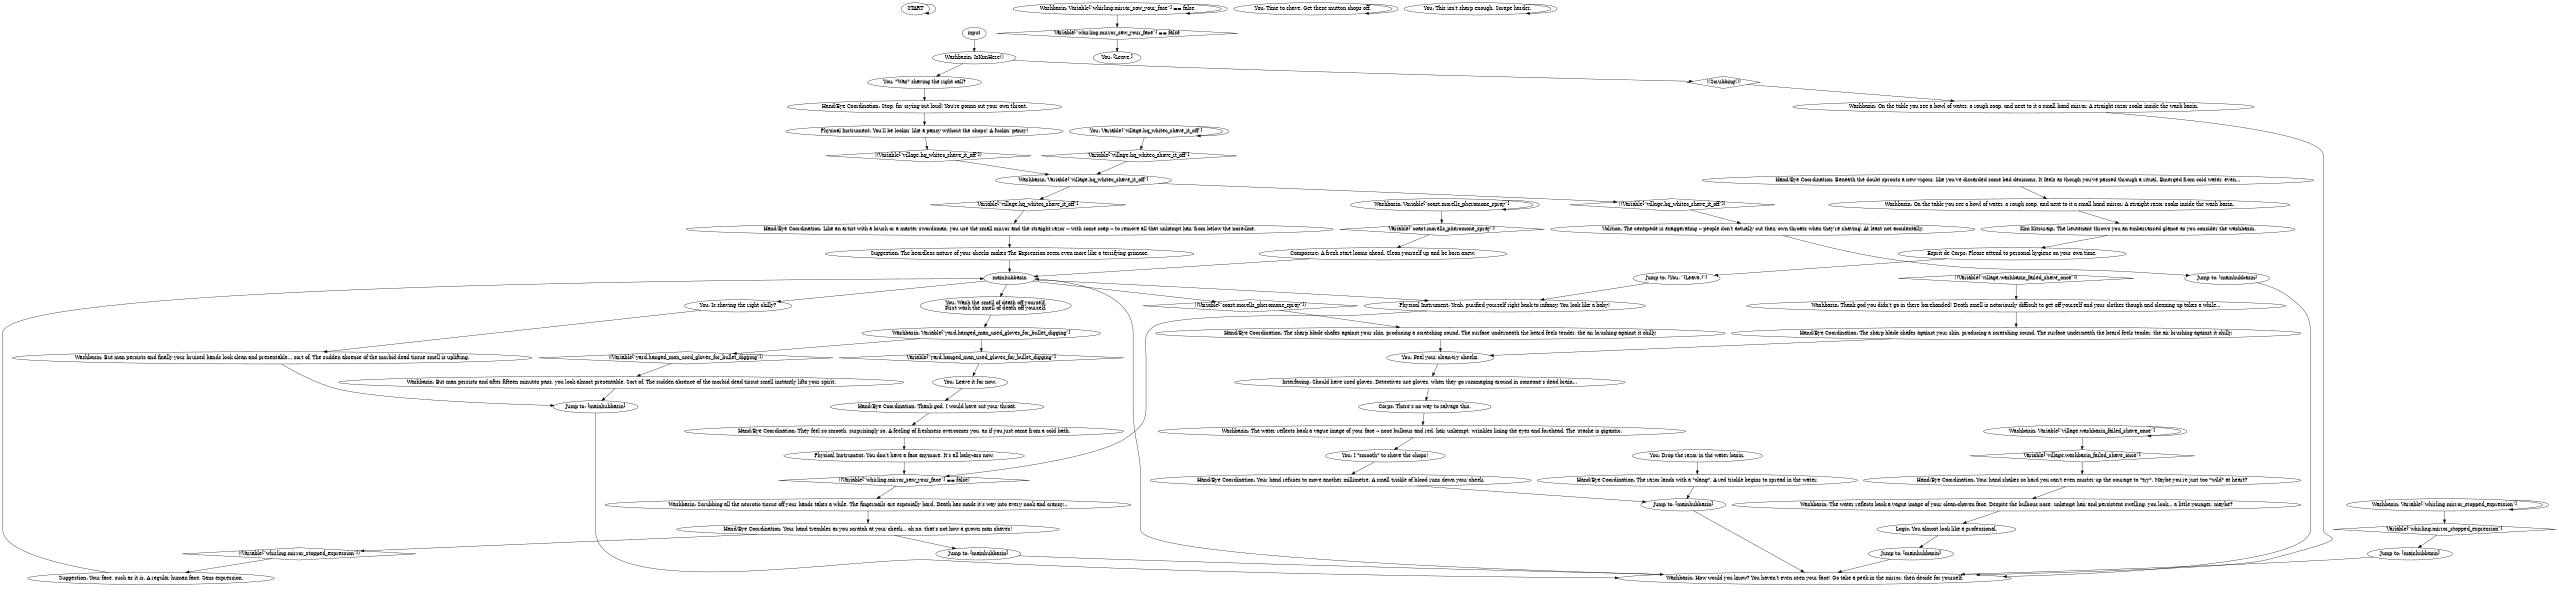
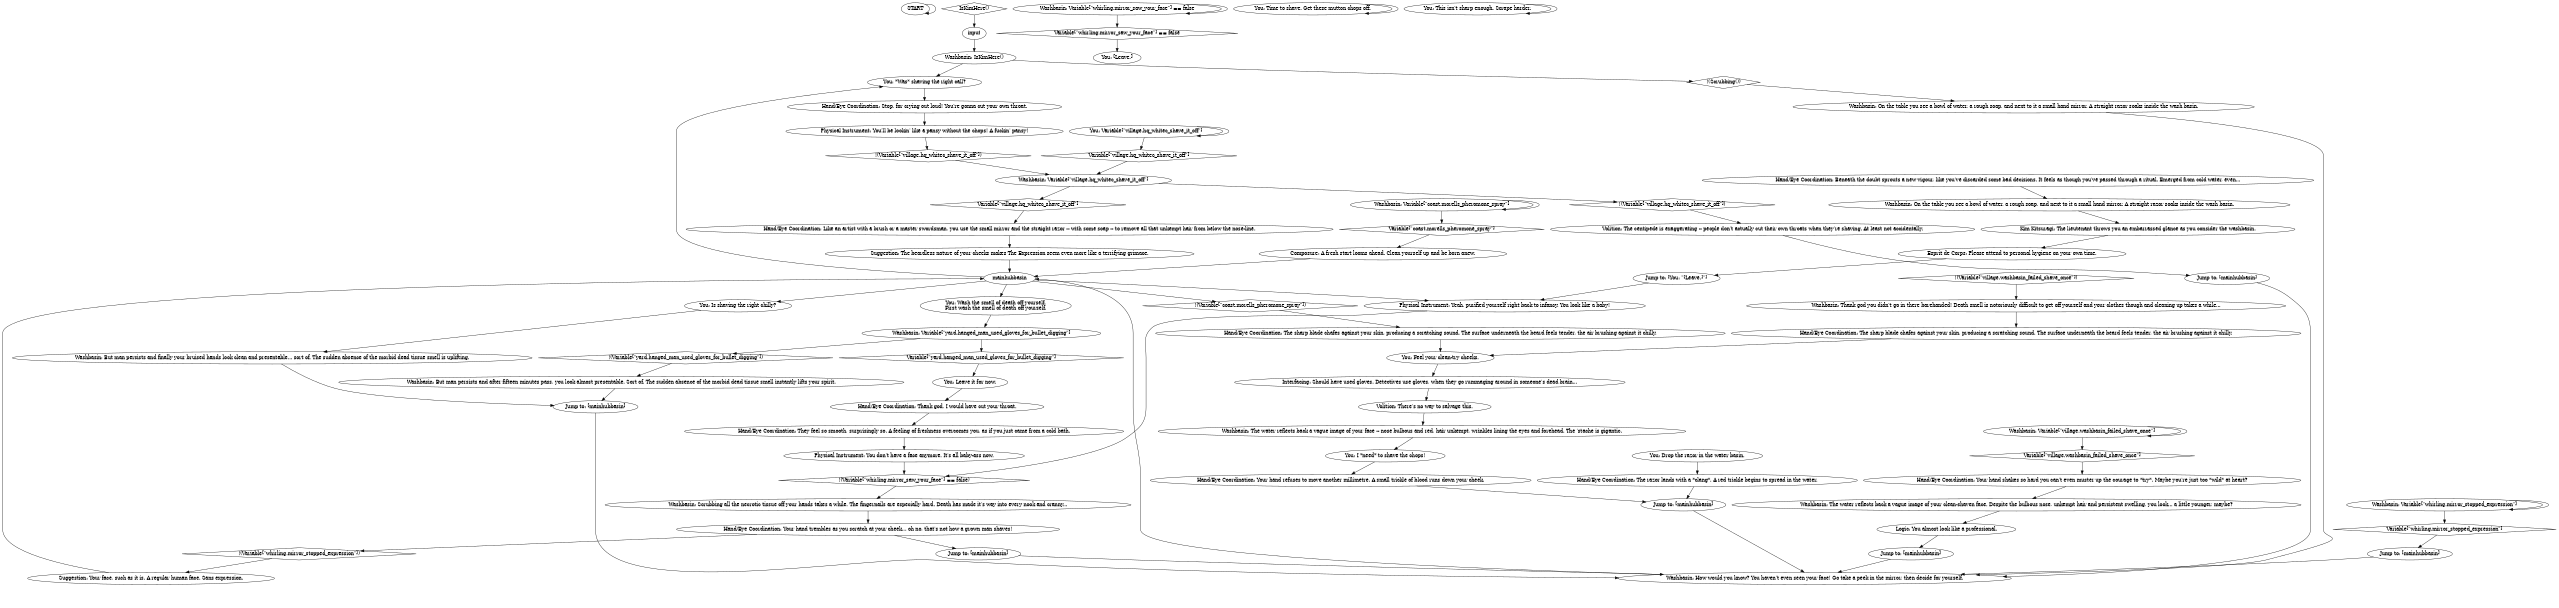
none -> (974, 9)
none -> (679, 232)
(1425, 407) -> (1425, 407)
(1385, 456) -> (1385, 456)
